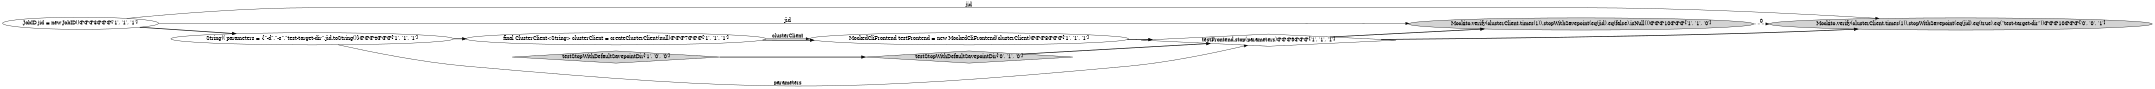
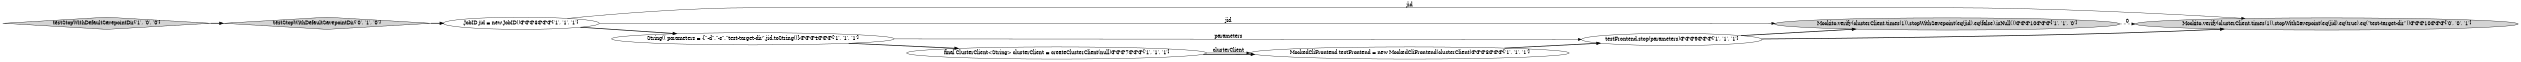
(1268, 40) -> (1672, 39)
(1114, 49) -> (435, 23)
